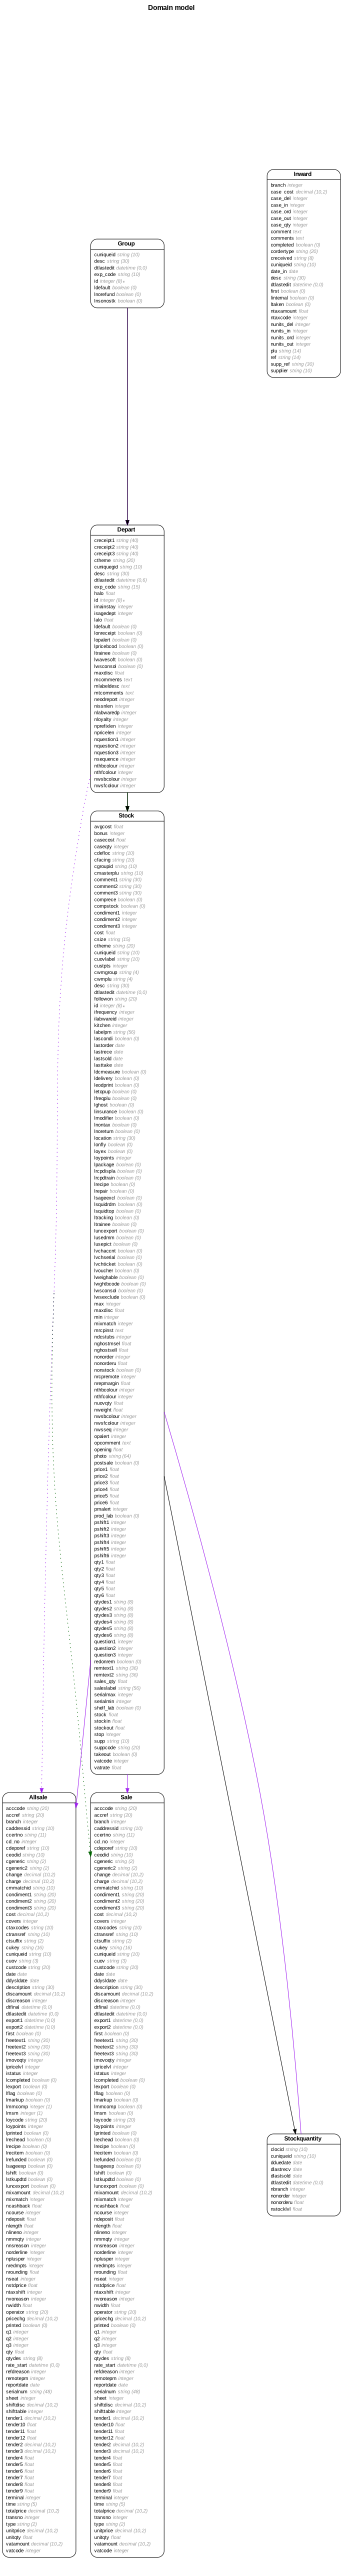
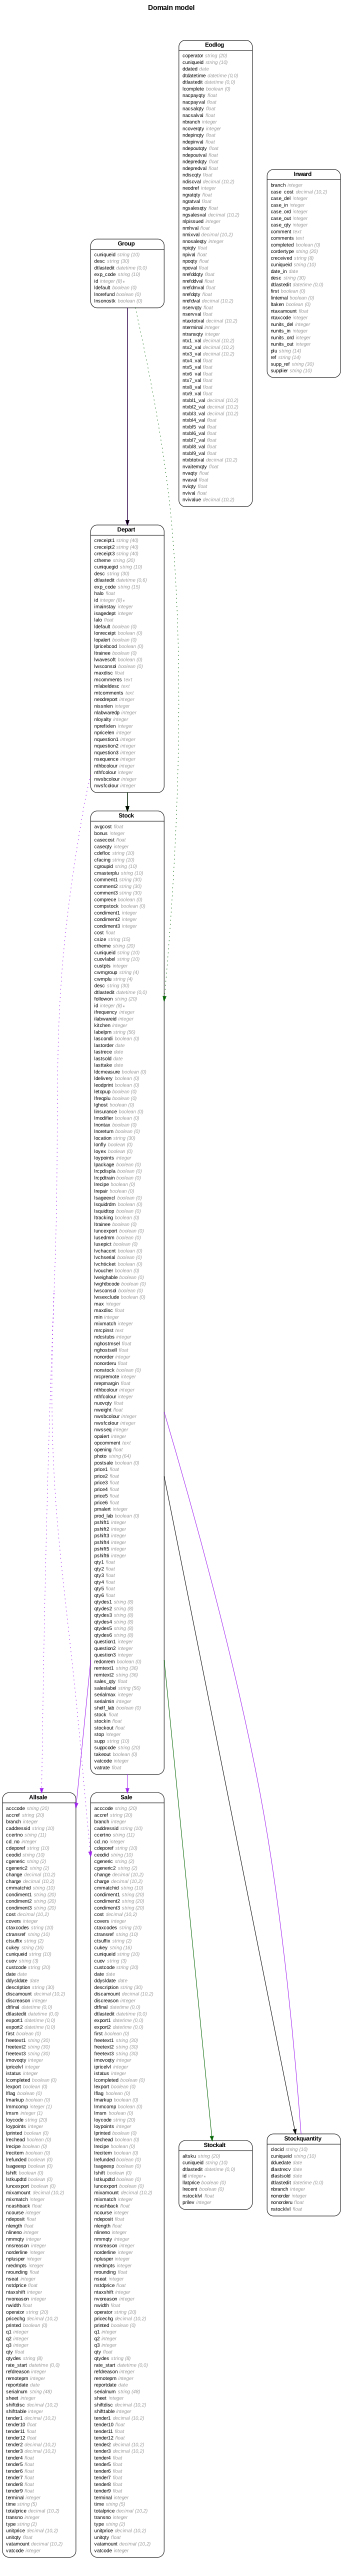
none -> (216, 273)
none -> (178, 650)
(62, 1573) -> (62, 1573)
none -> (216, 2175)
